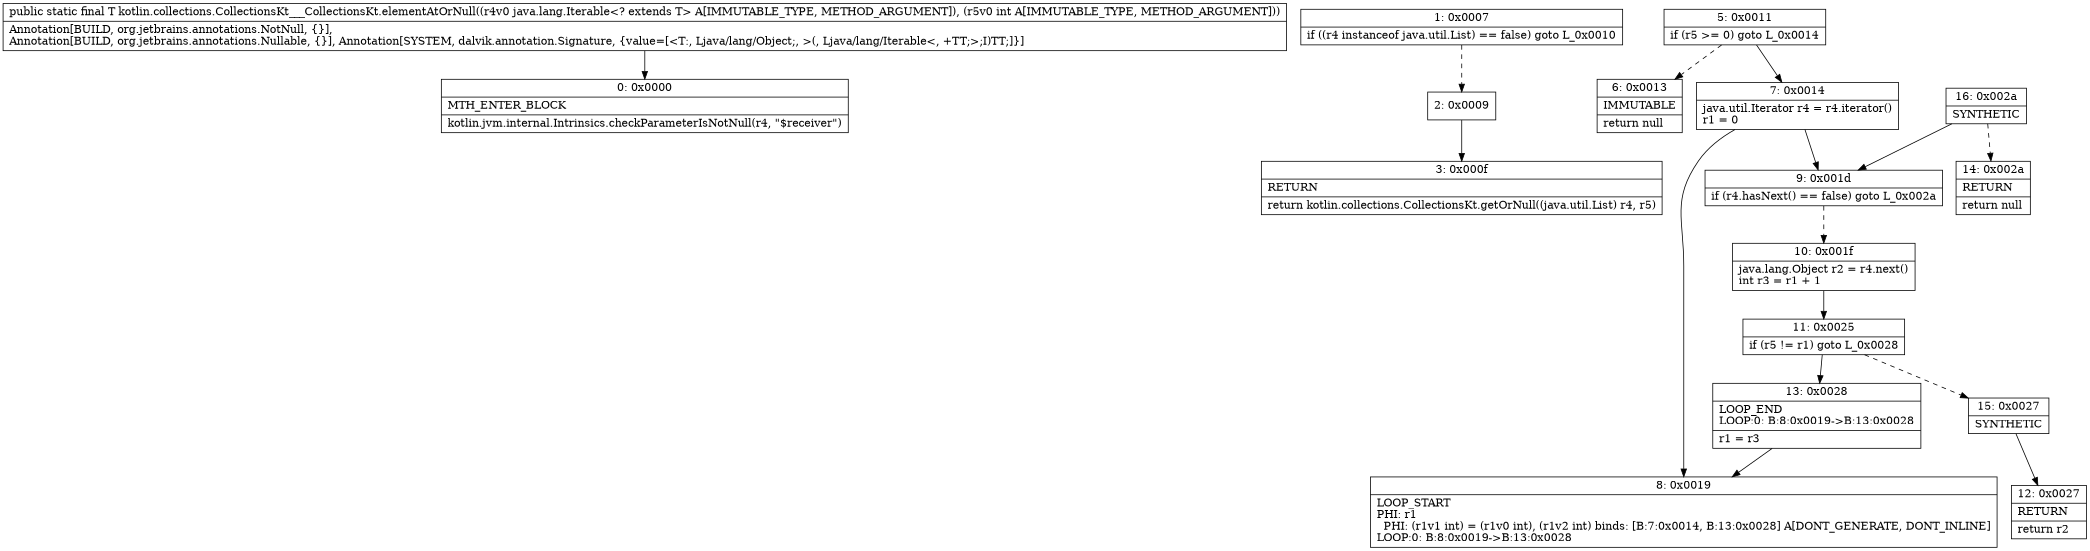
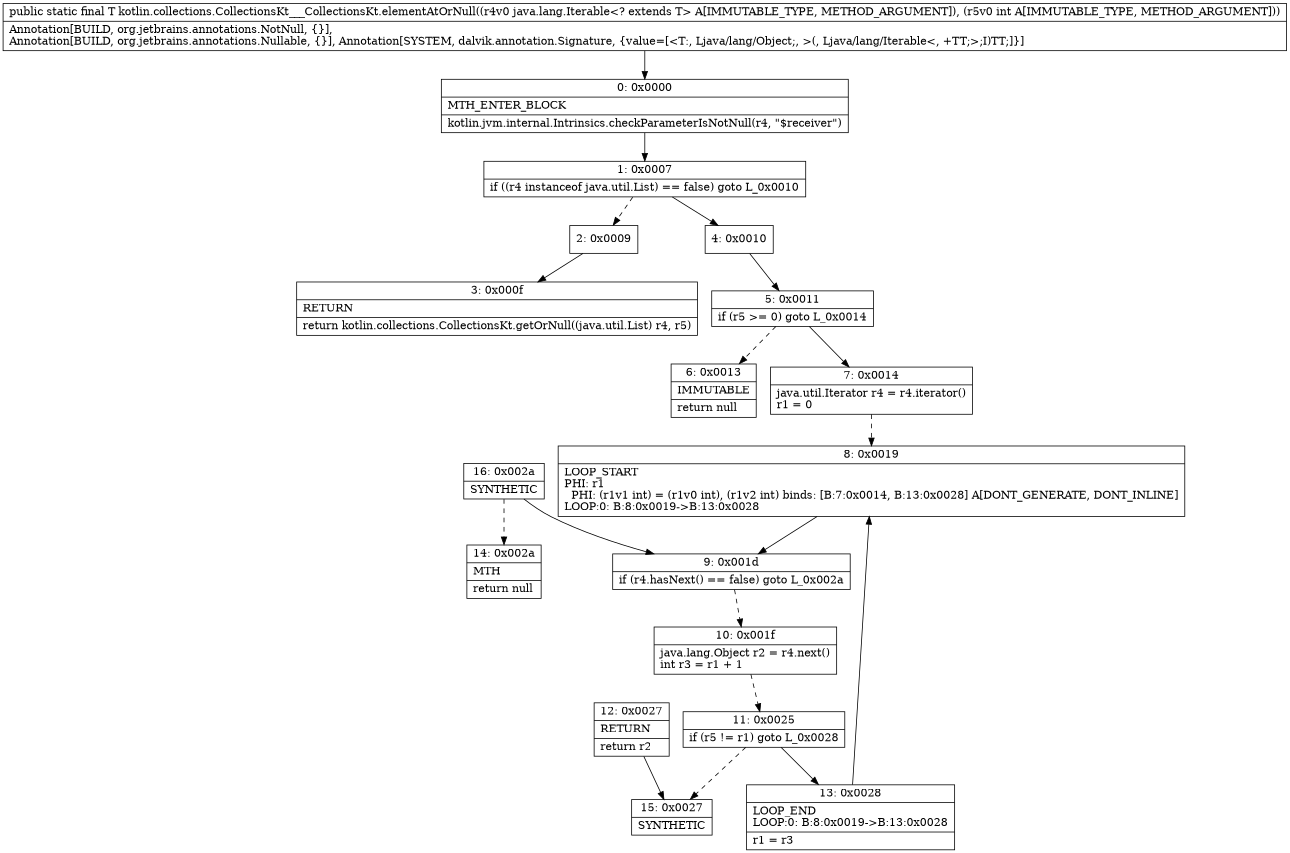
none -> (645, 143)
(1810, 146) -> (791, 533)
(1987, 188) -> (487, 571)
none -> (739, 239)
(1684, 289) -> (871, 426)
(1824, 301) -> (754, 689)
(2025, 456) -> (652, 774)
